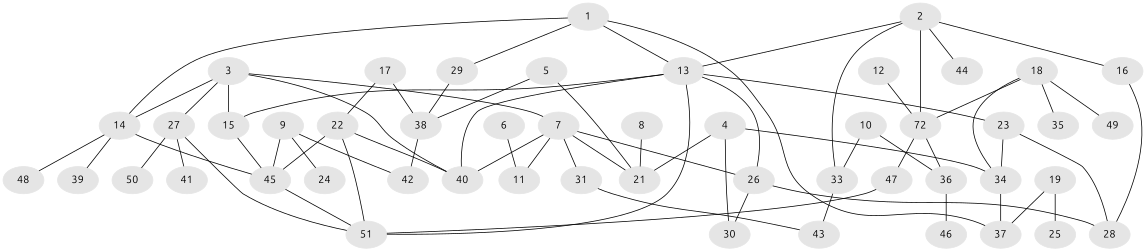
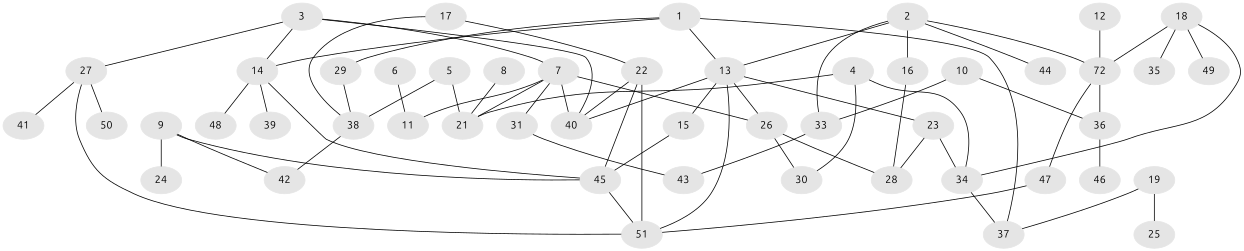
(229, 98) -> none
